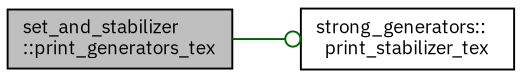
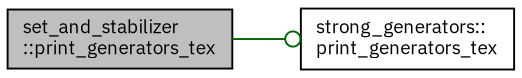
(407, 39) -> (407, 39)
